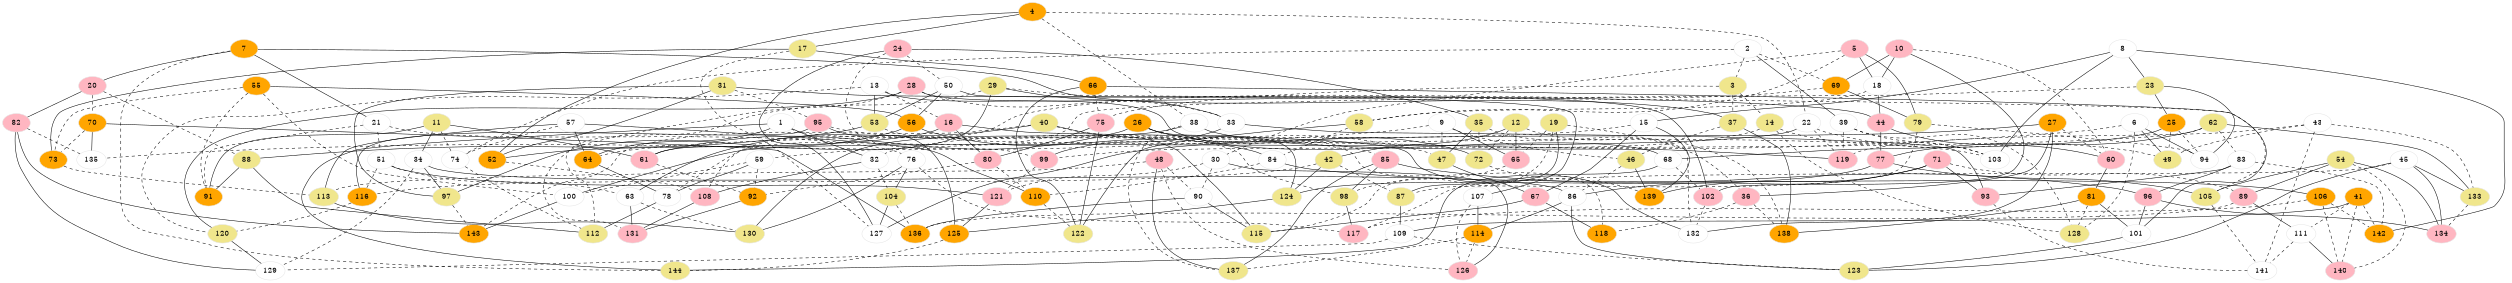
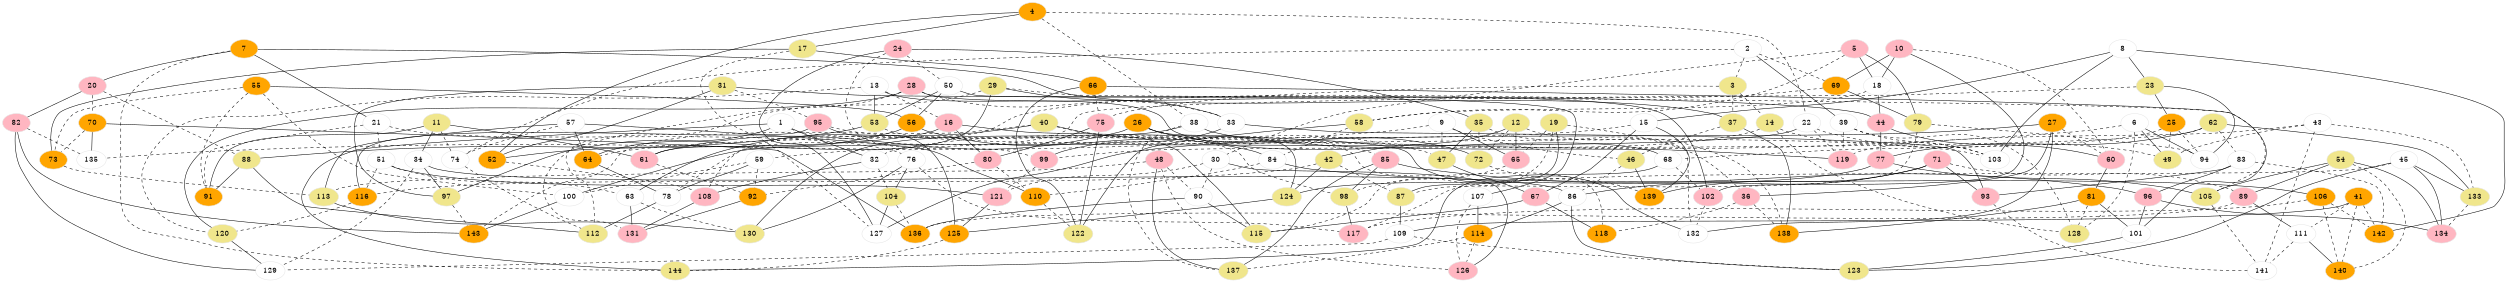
(1850, 150) -> (1850, 150)
(2340, 271) -> (2340, 271)
